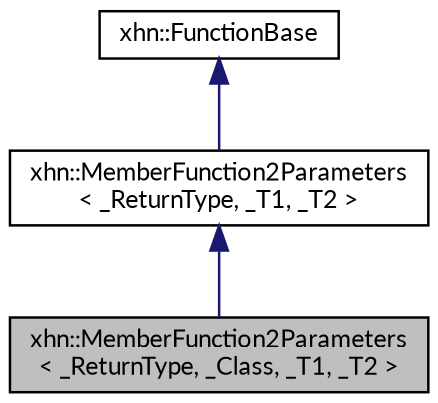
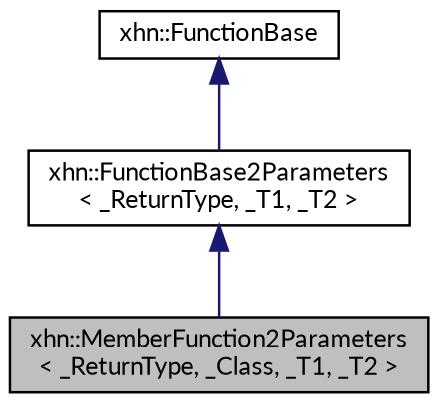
(219, 188) -> (219, 188)
